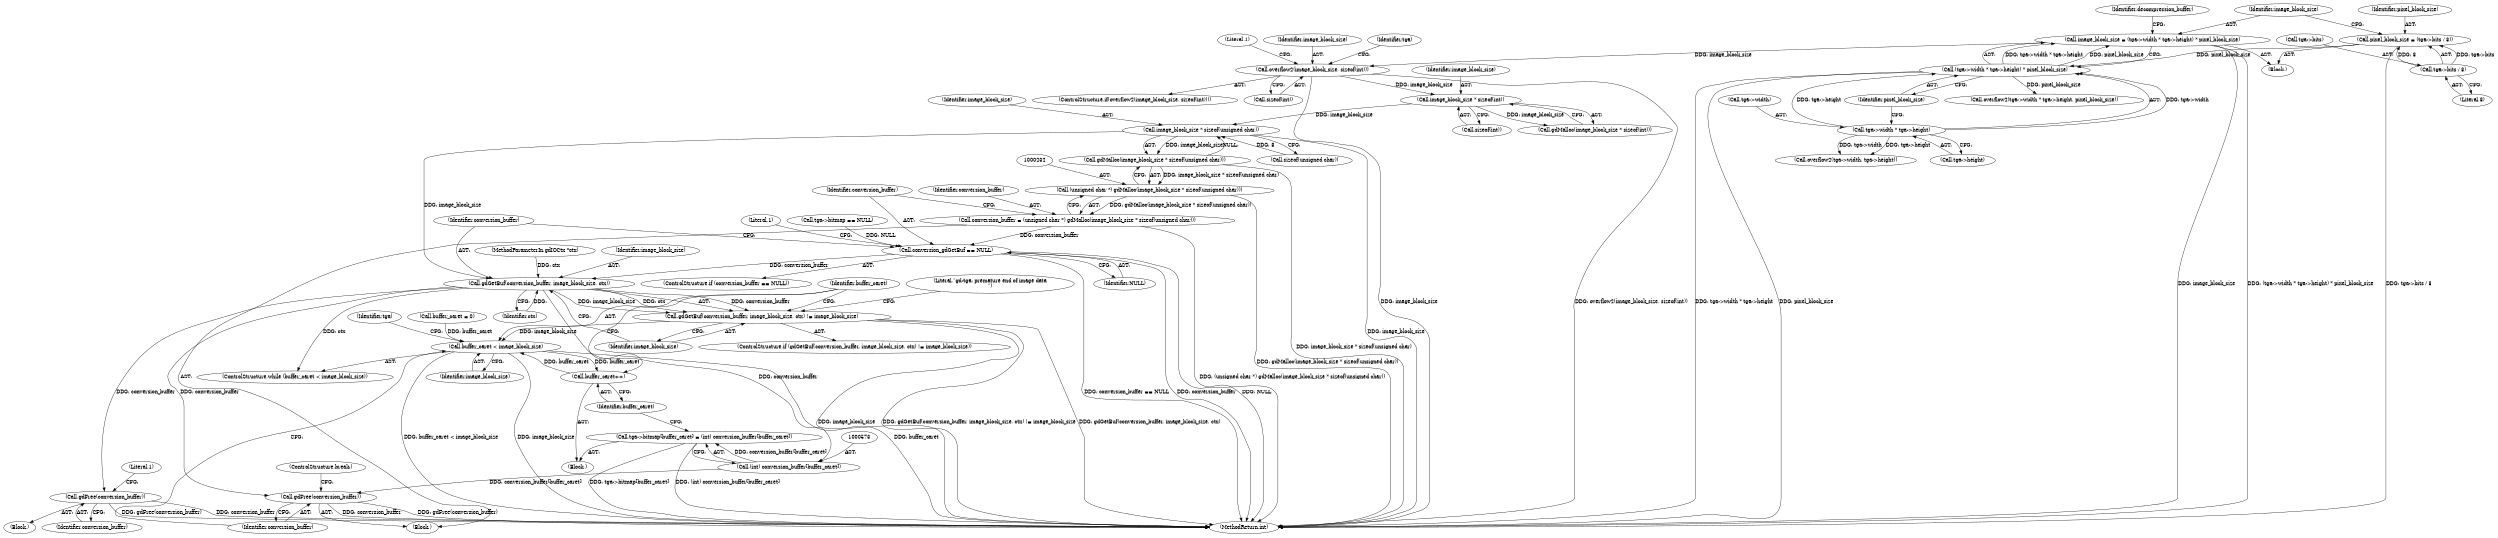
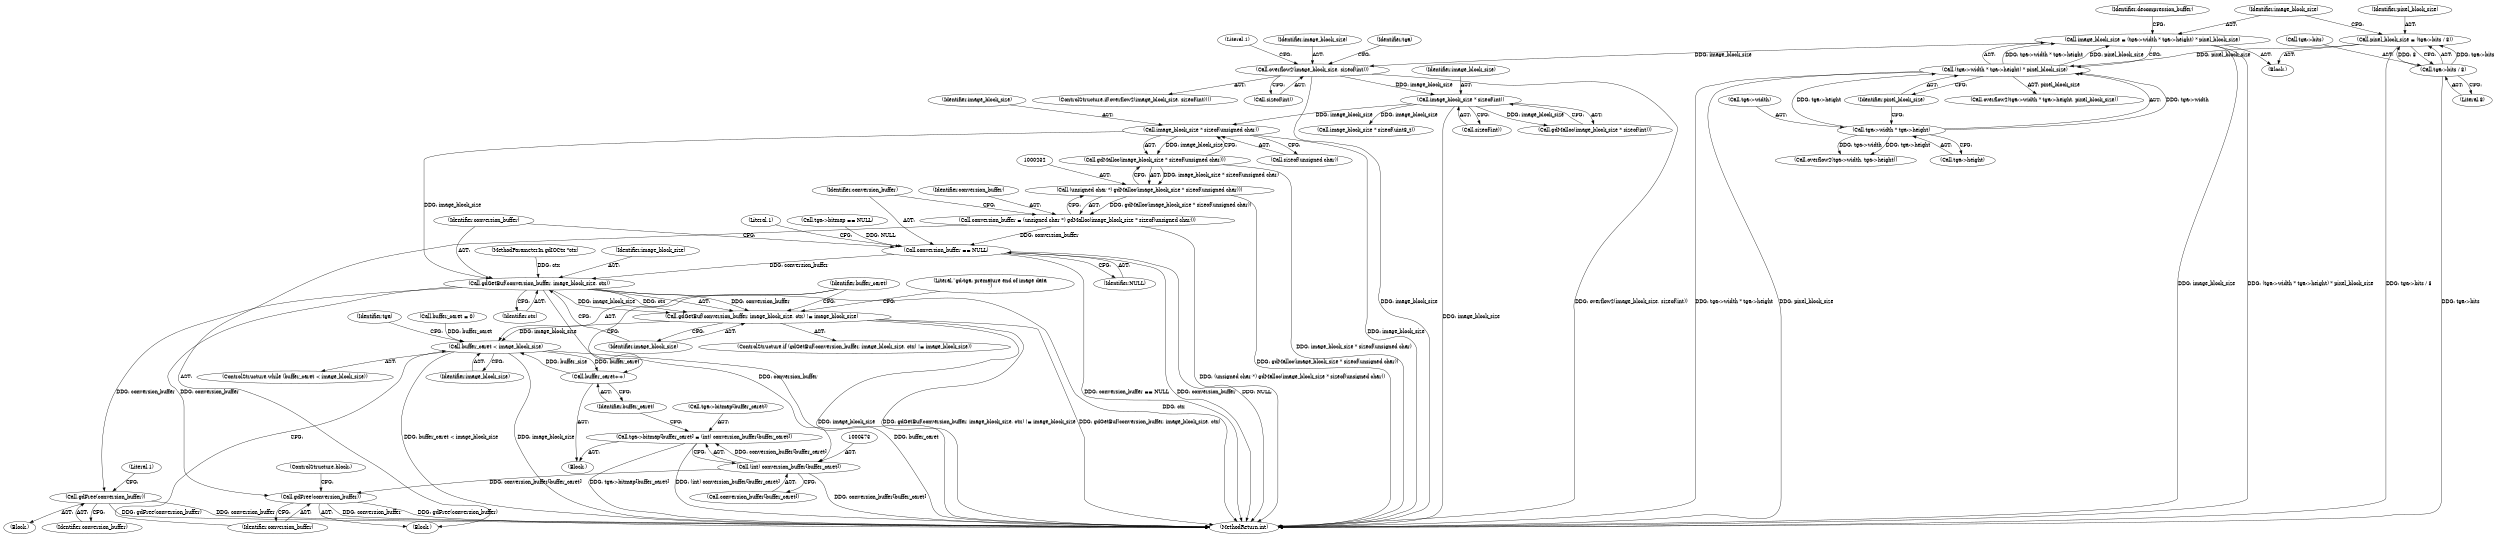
none -> (2420, 55)
(2054, 85) -> (2054, 85)
none -> (1366, 130)
(1231, 145) -> (1231, 145)
(1265, 145) -> (1265, 145)
(946, 251) -> (946, 251)
(726, 284) -> none
(370, 302) -> (983, 302)
(541, 302) -> (541, 302)
(567, 362) -> (567, 362)
none -> (1443, 387)
none -> (728, 407)
(321, 467) -> (321, 467)
none -> (753, 498)
none -> (916, 518)
none -> (2078, 523)
